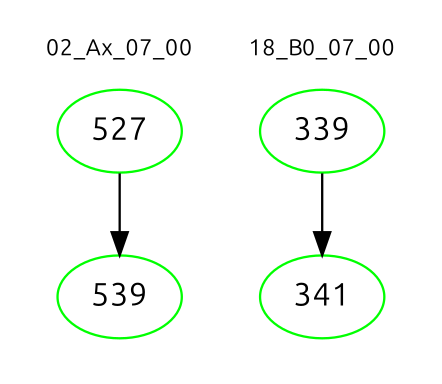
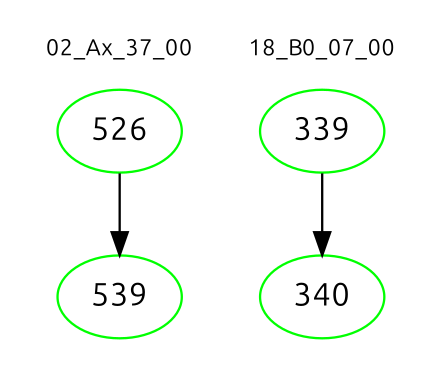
(120, 49) -> (120, 49)
(120, 131) -> (120, 131)
(322, 297) -> (322, 297)
